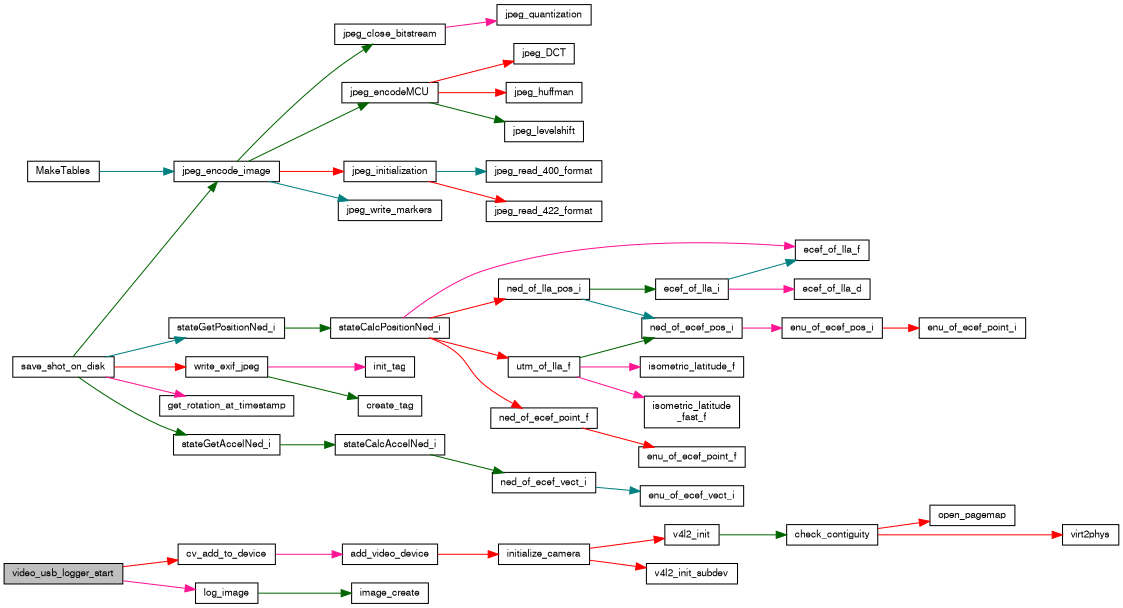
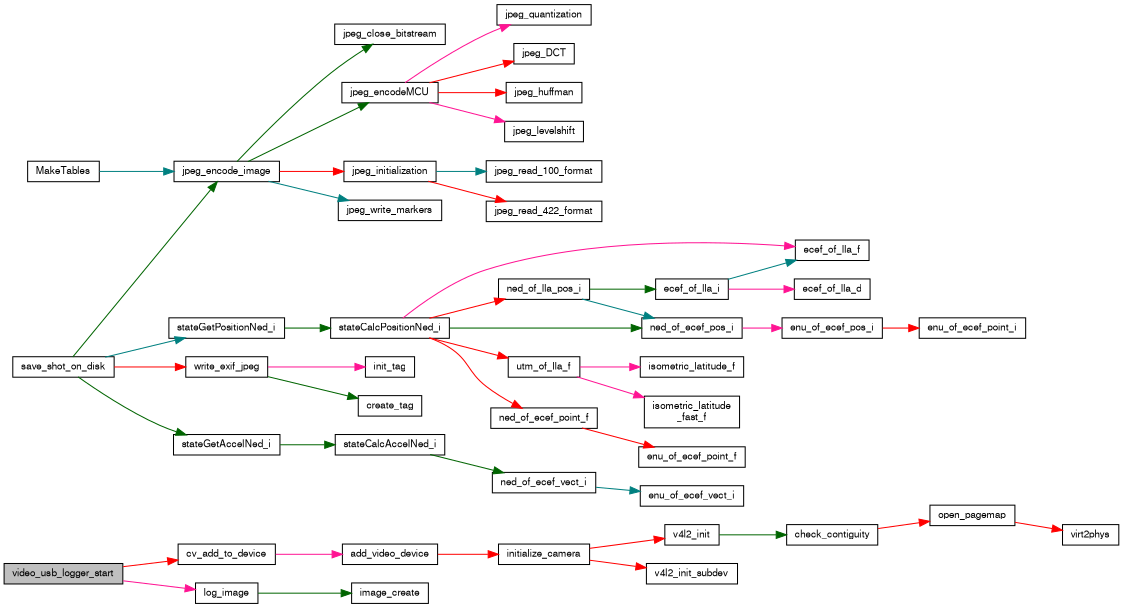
(466, 25) -> (451, 53)
(462, 111) -> (462, 111)
(544, 171) -> (544, 171)
(612, 349) -> (540, 328)
(227, 406) -> none
(965, 535) -> (1034, 525)
